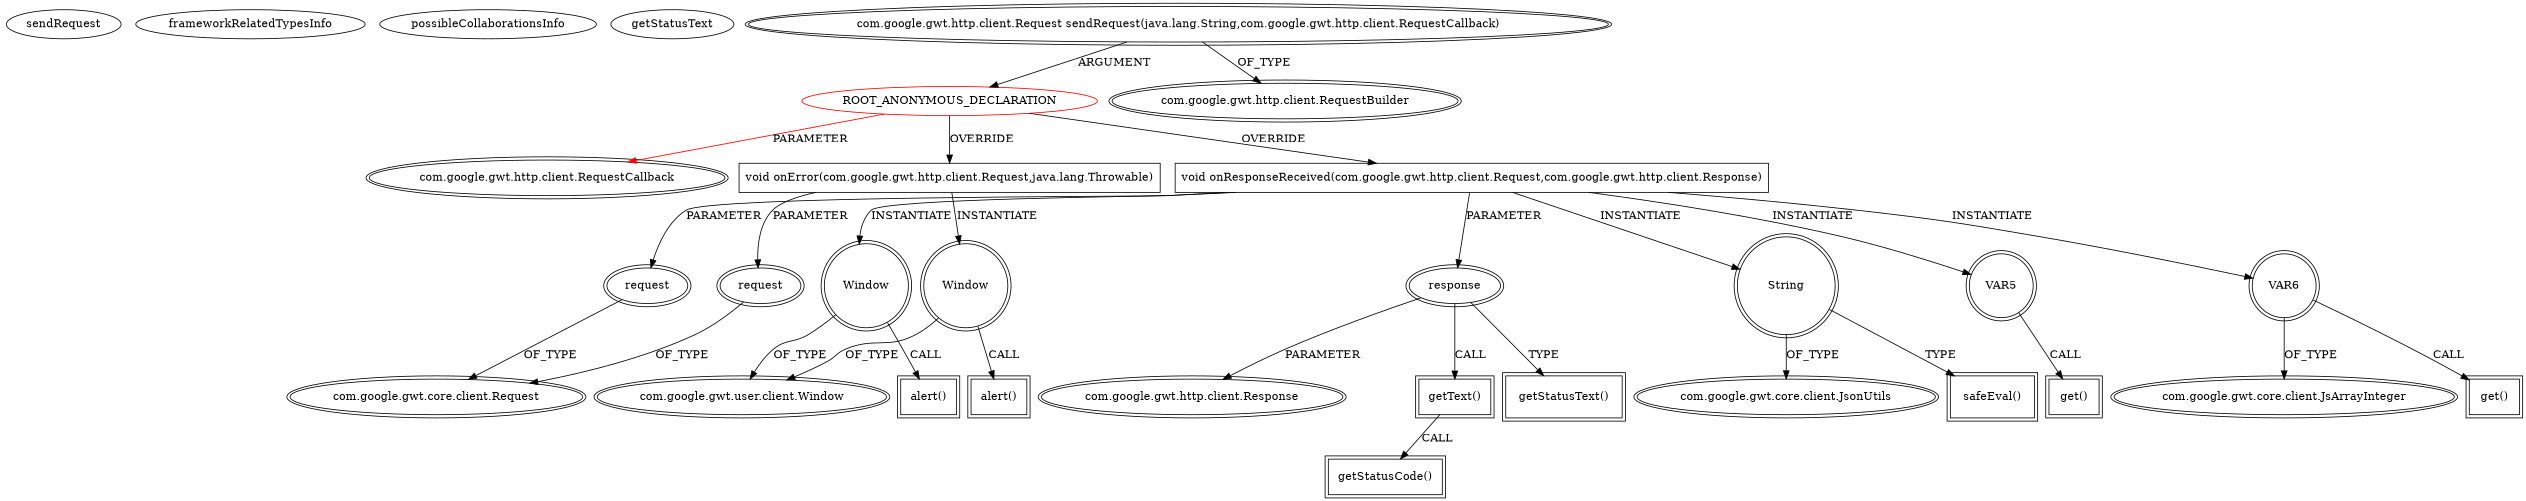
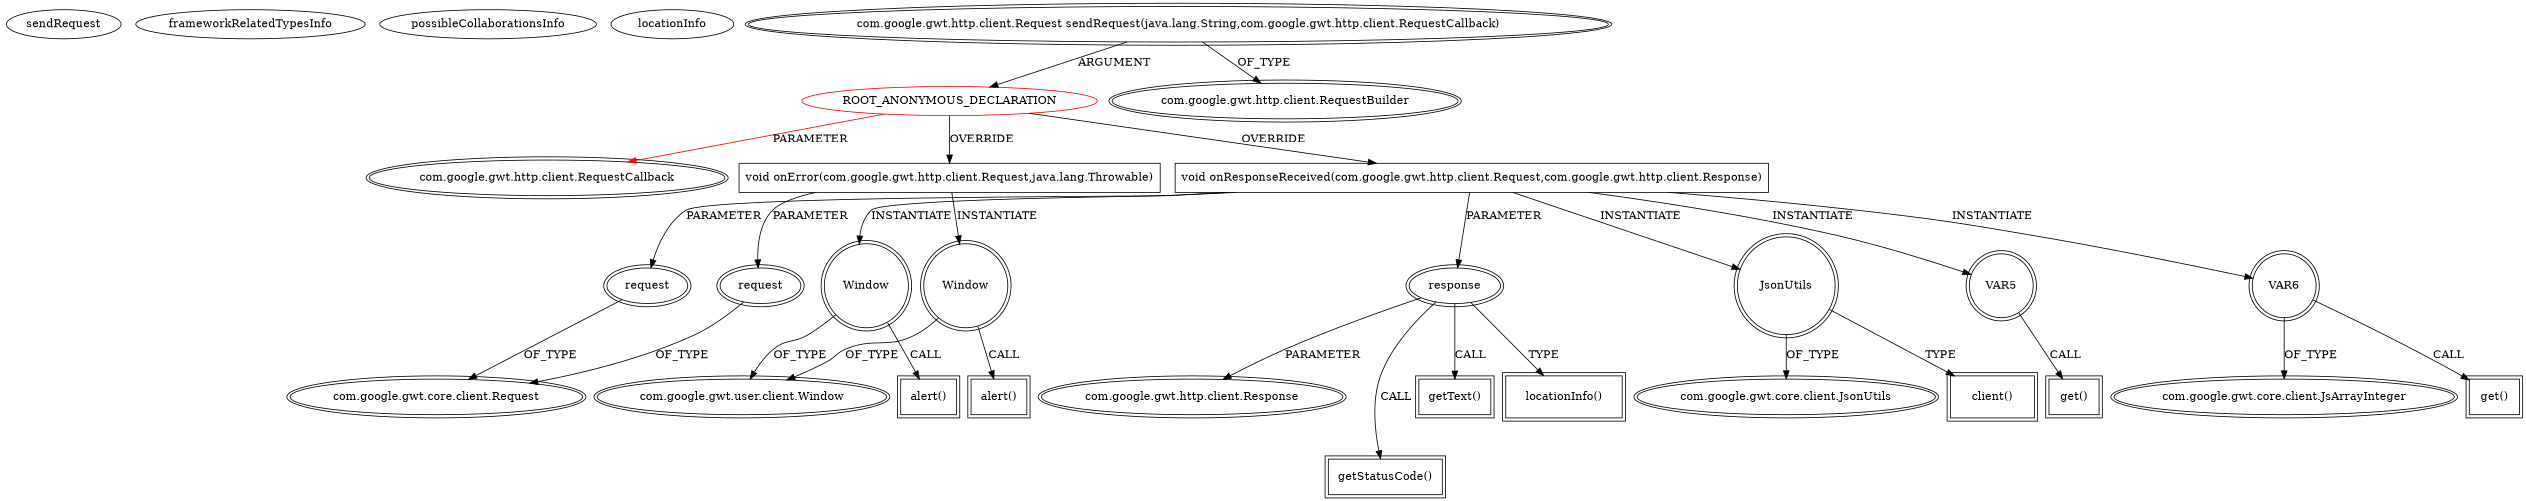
(672, 24) -> (672, 24)
(1786, 286) -> (1786, 286)
(1564, 397) -> (1564, 397)
(1992, 397) -> (1992, 397)
(1423, 434) -> (1384, 368)
